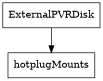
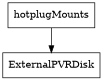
(51, 37) -> (51, 37)
